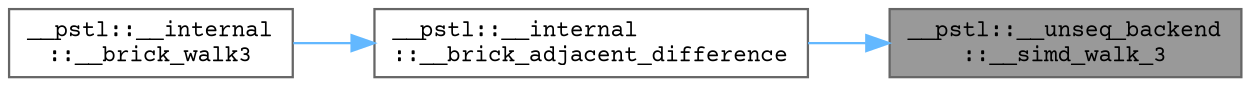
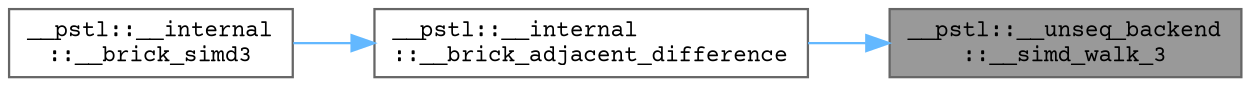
(151, 43) -> (151, 43)
